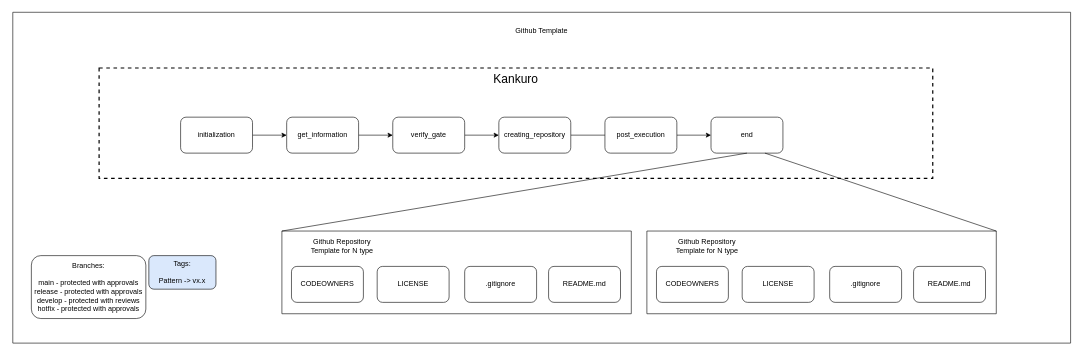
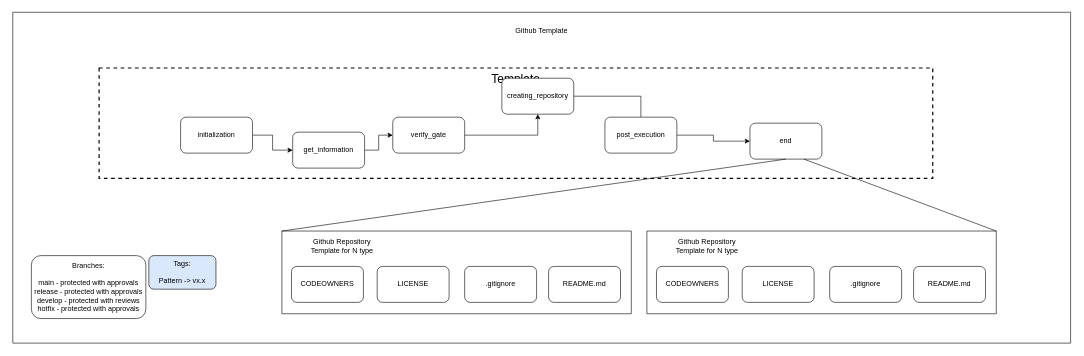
(516, 80) -> (516, 80)
(323, 135) -> (329, 150)
(535, 135) -> (538, 96)
(747, 135) -> (786, 141)
